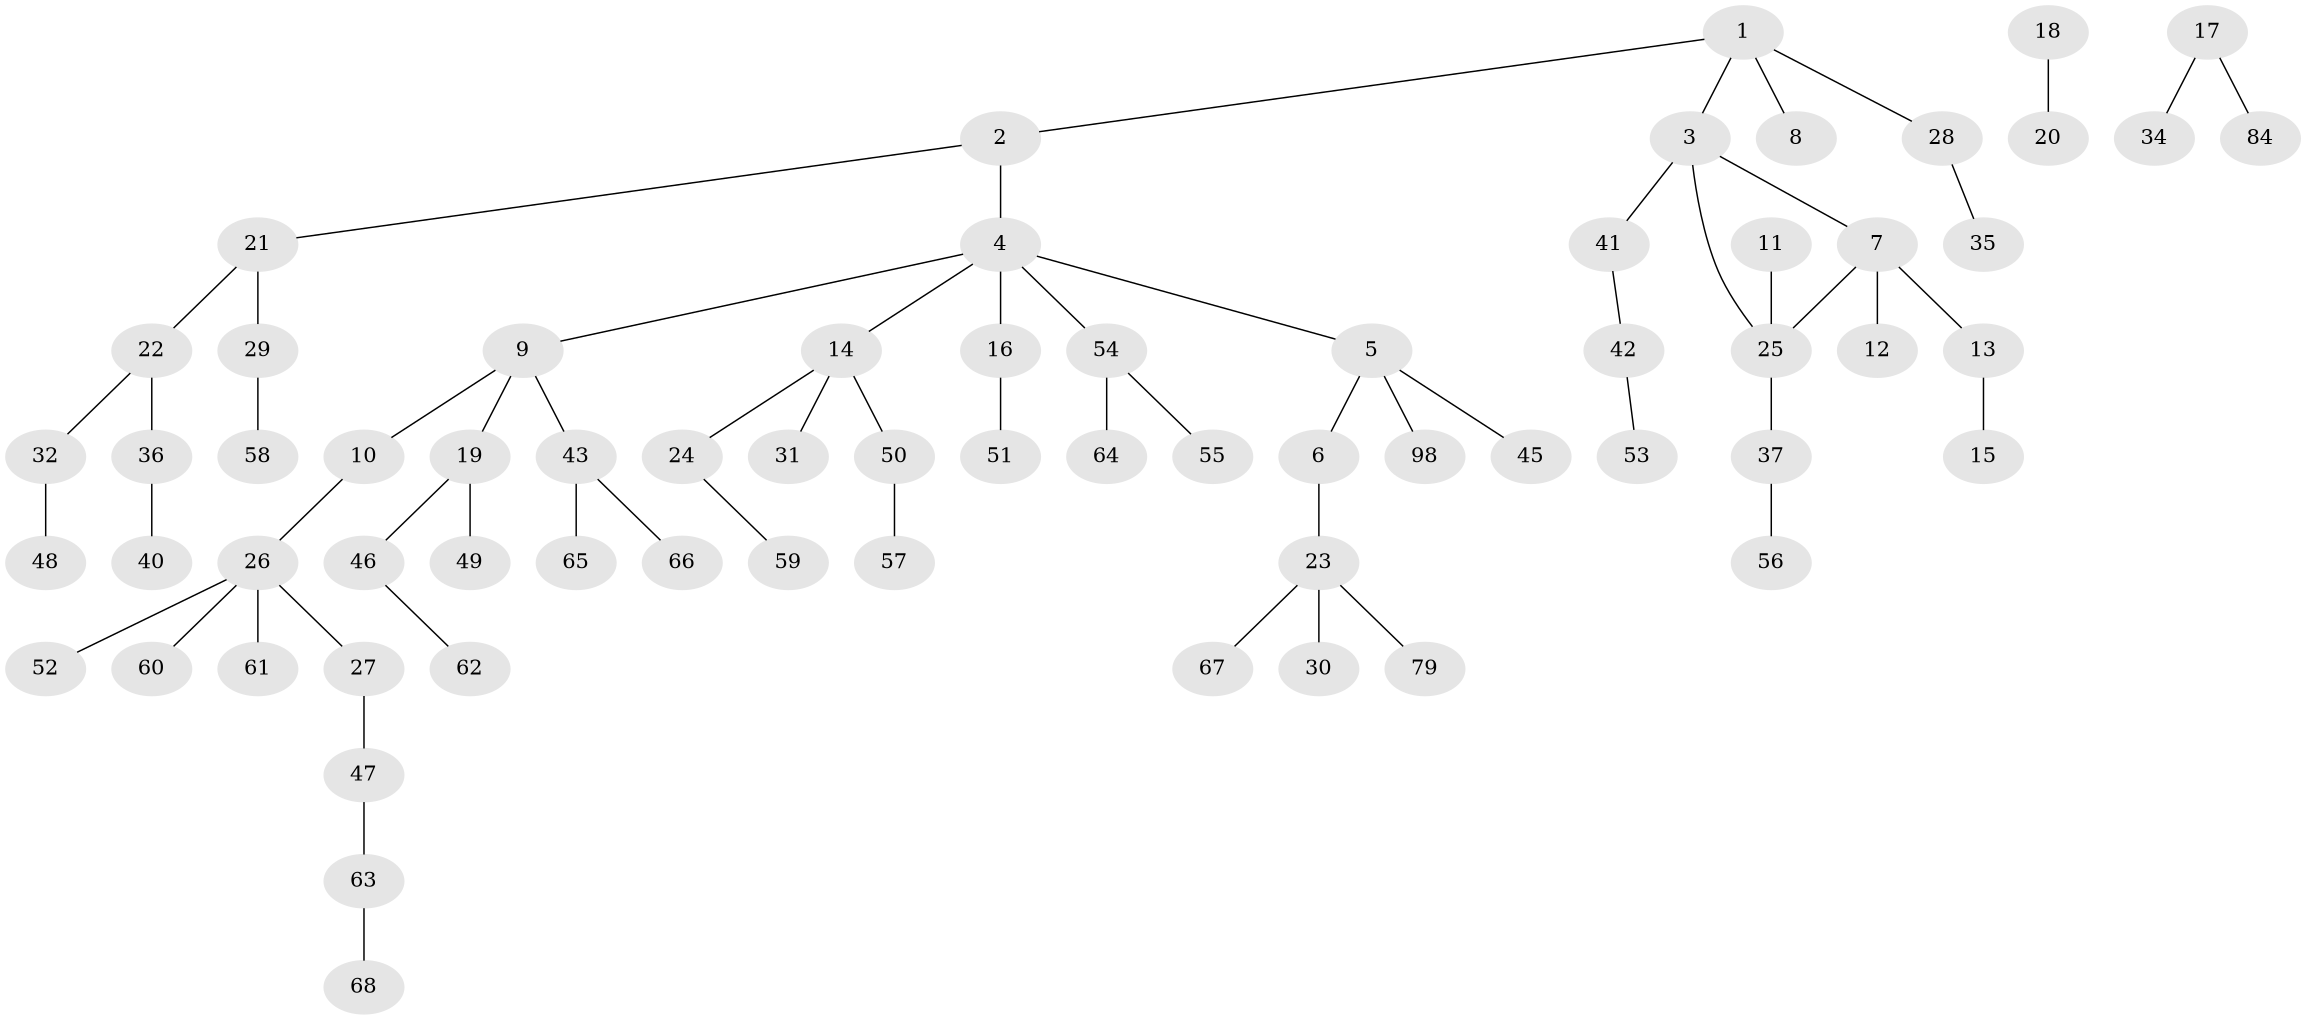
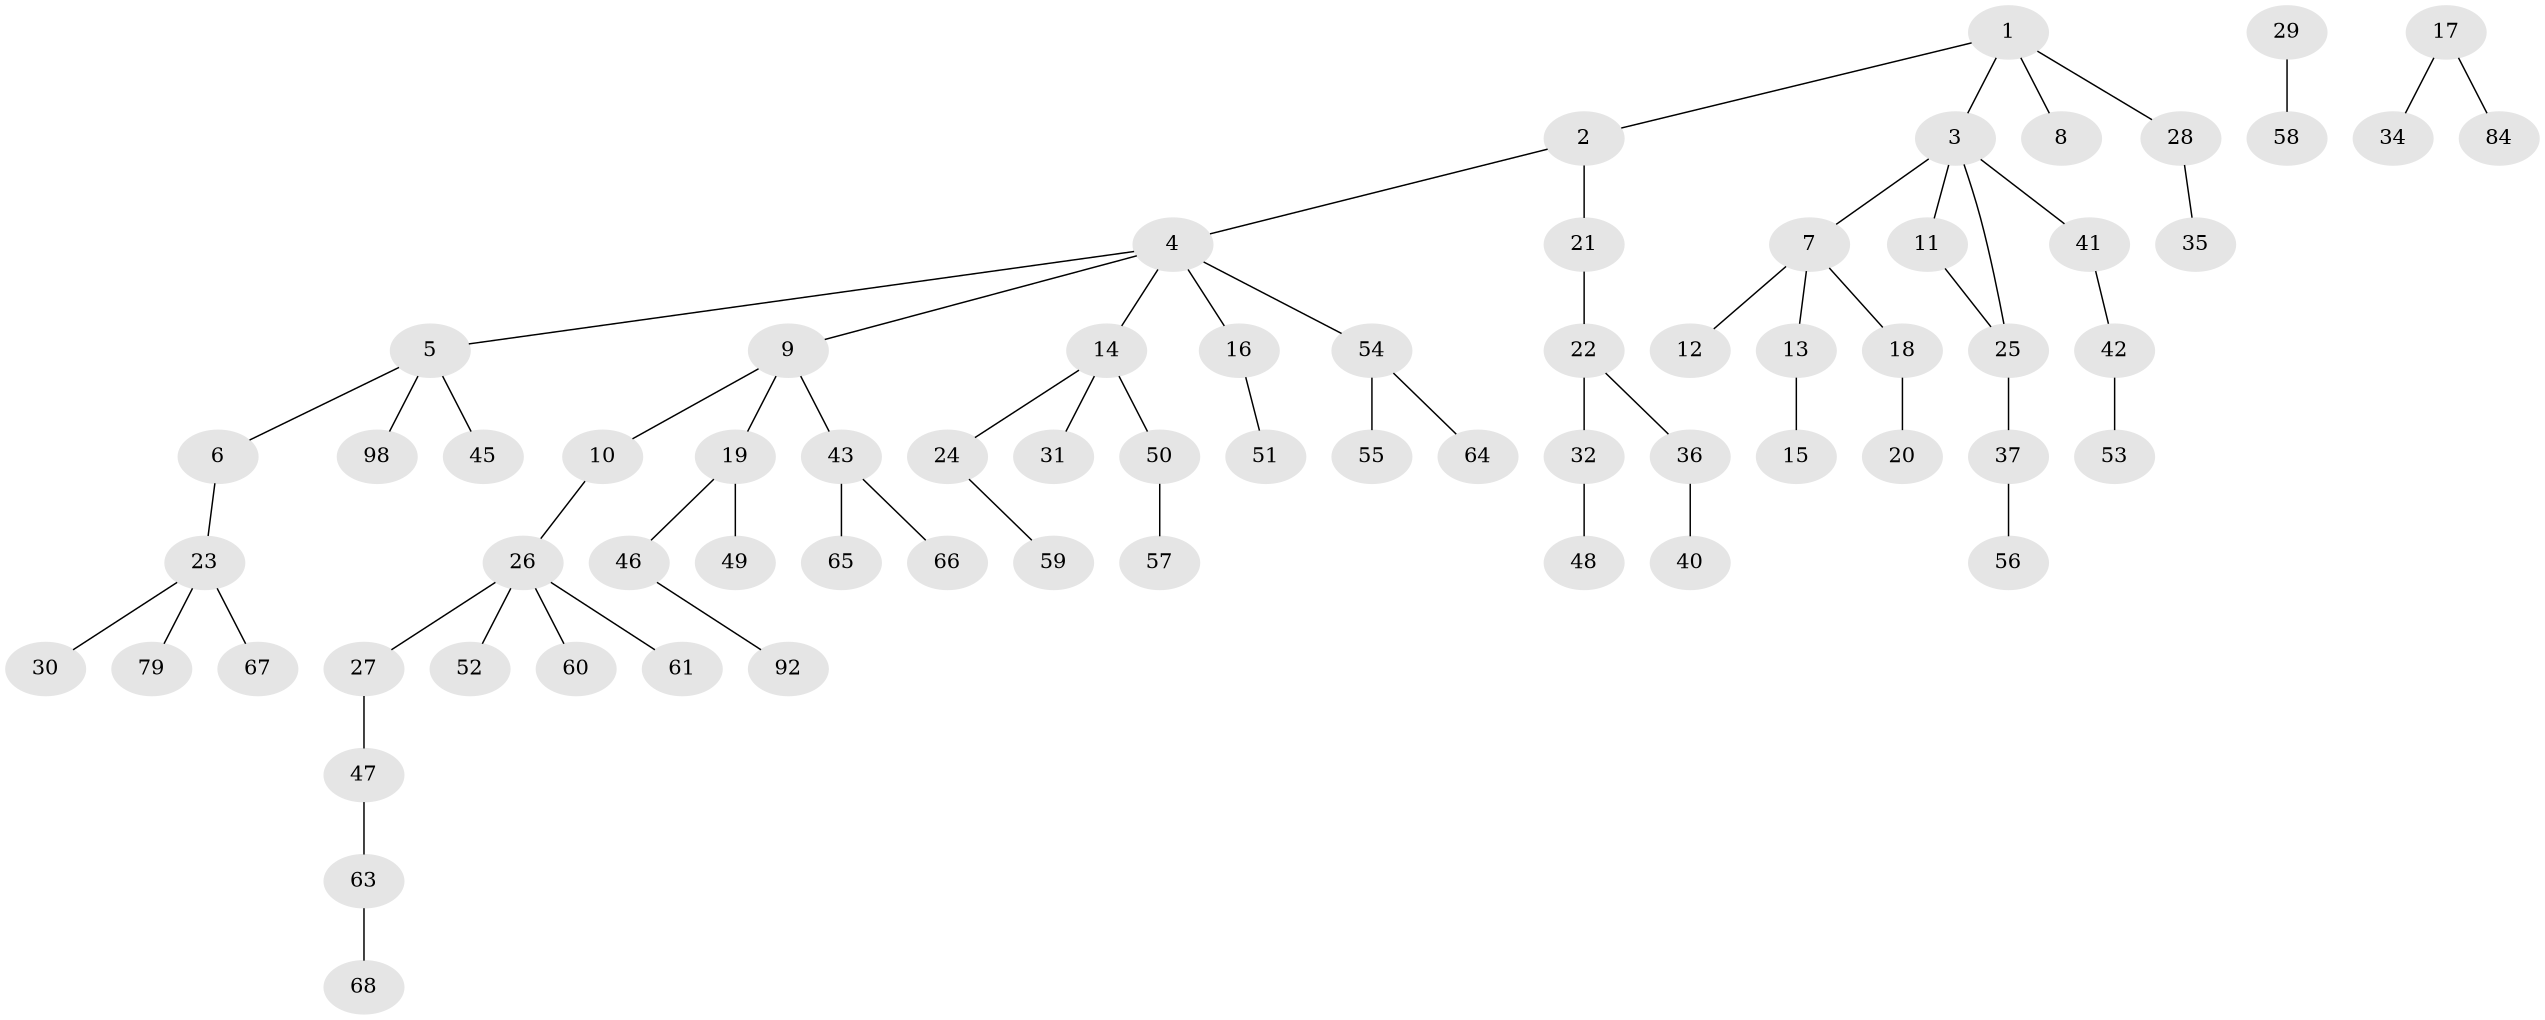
none -> (1941, 192)
(258, 298) -> none
(1824, 298) -> (1856, 298)
(470, 669) -> (788, 669)
